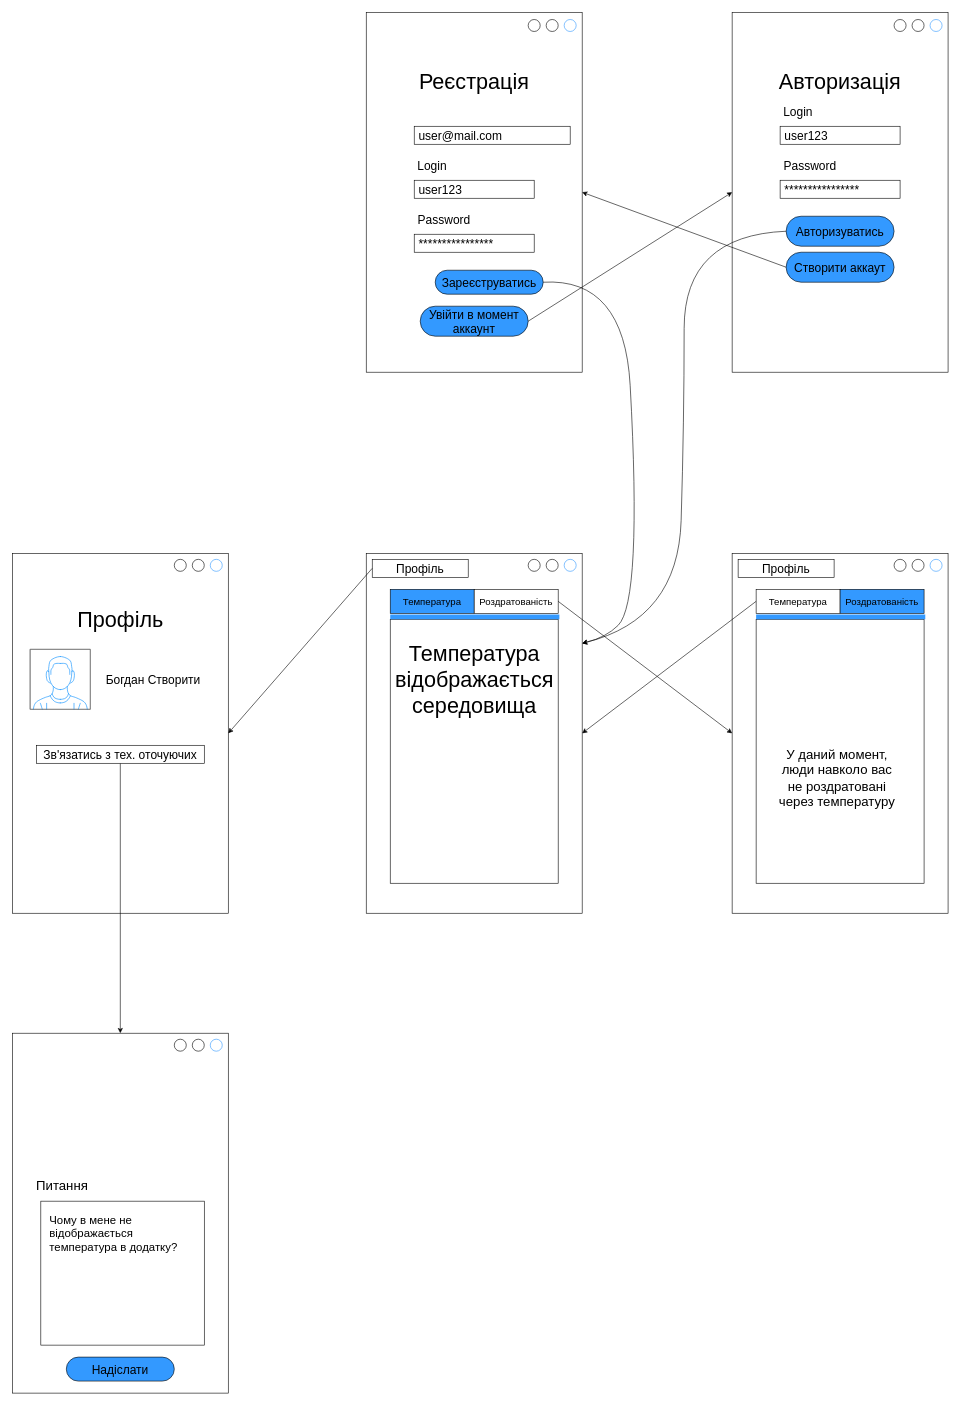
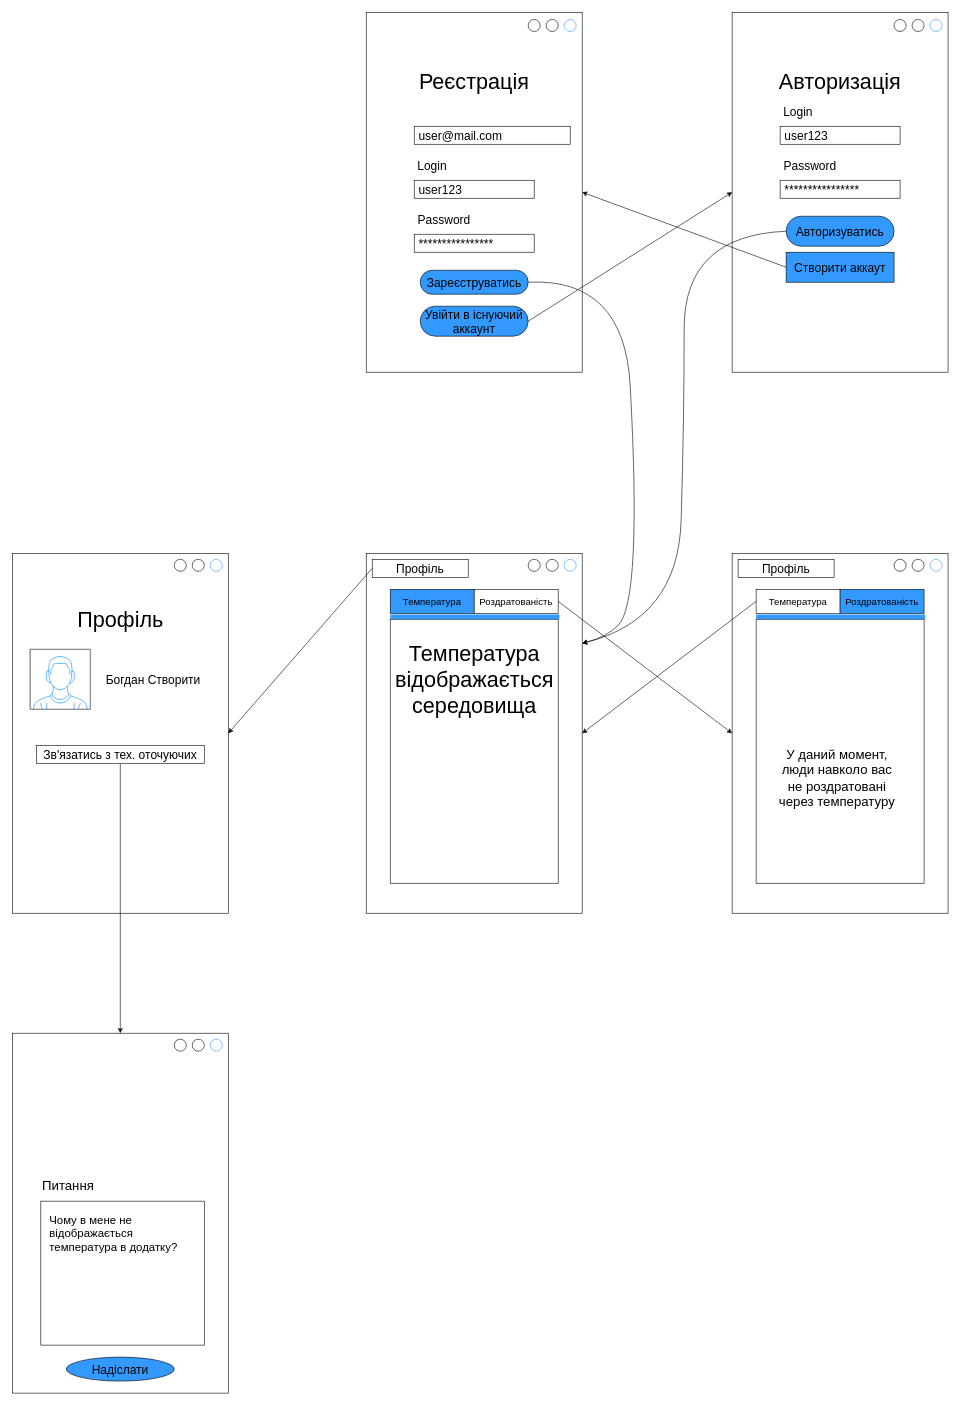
(840, 267) -> (840, 267)
(489, 282) -> (474, 282)
(474, 321) -> (474, 321)
(95, 1187) -> (101, 1187)
(120, 1370) -> (120, 1370)
